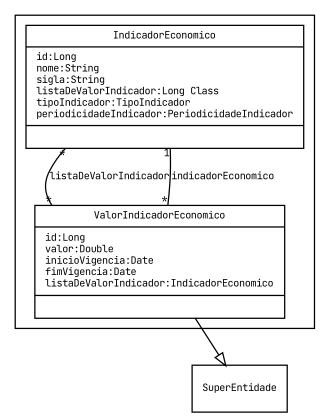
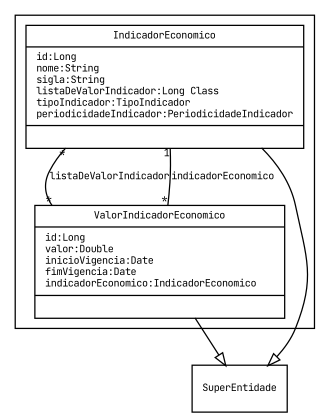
none -> (305, 250)
(160, 283) -> (151, 283)
